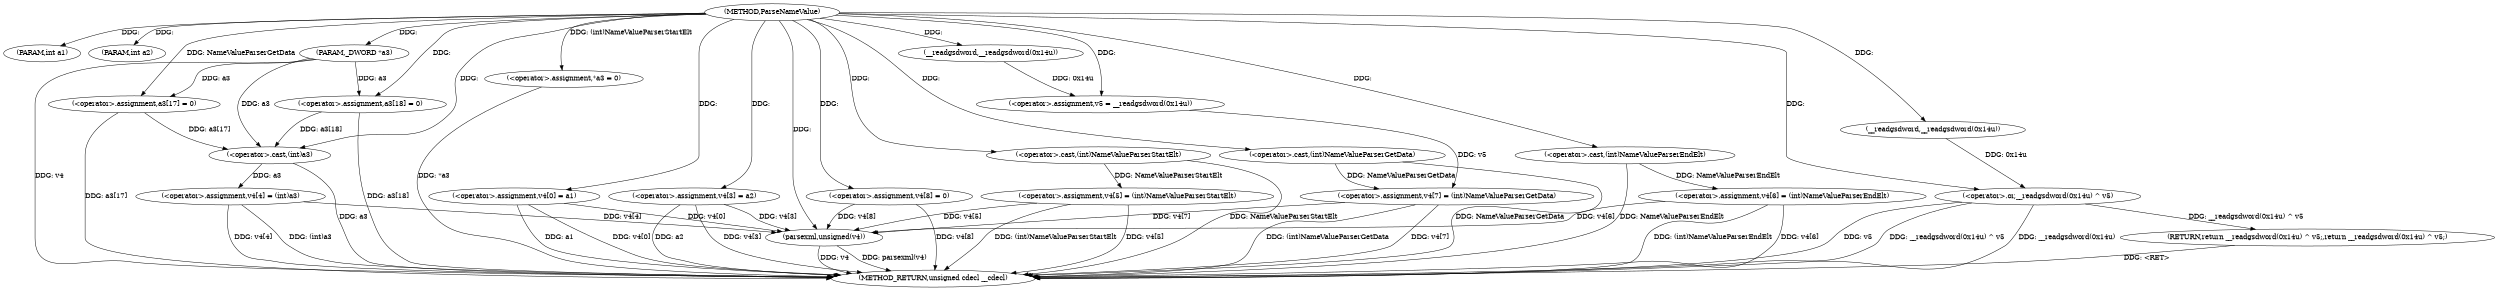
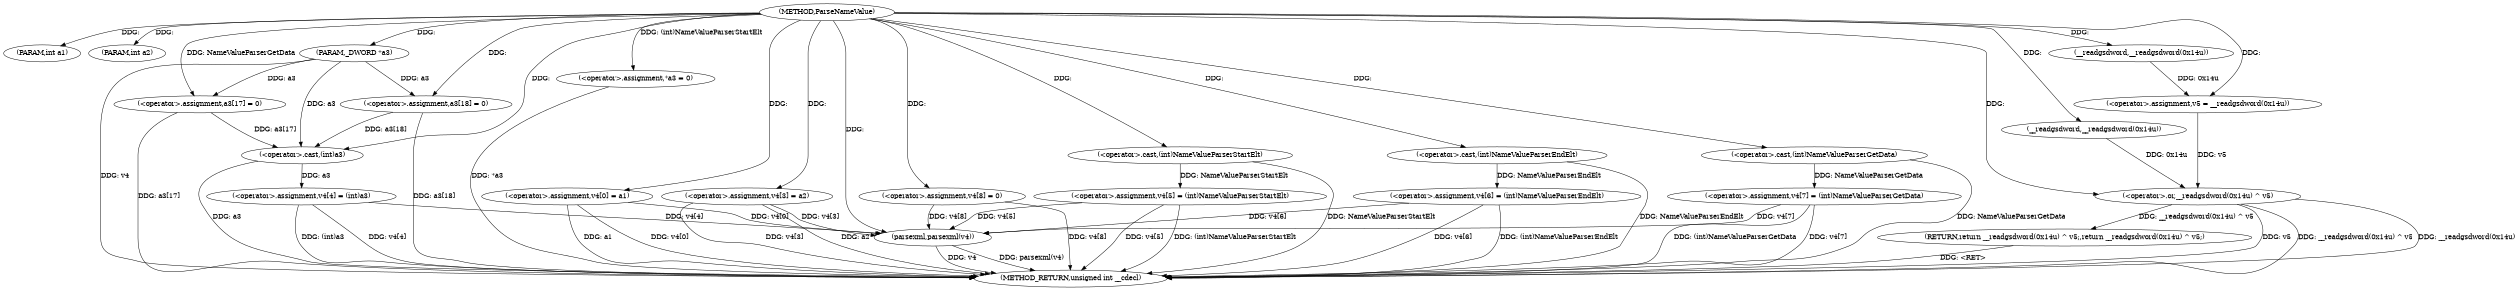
(1340, 124) -> (2198, 148)
(824, 238) -> (933, 238)
(933, 279) -> (1071, 279)
